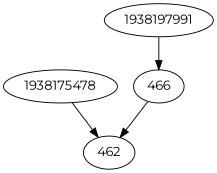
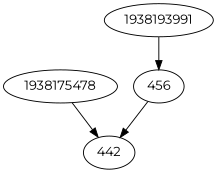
(159, 20) -> (159, 20)
(159, 86) -> (159, 86)
(109, 153) -> (109, 153)
